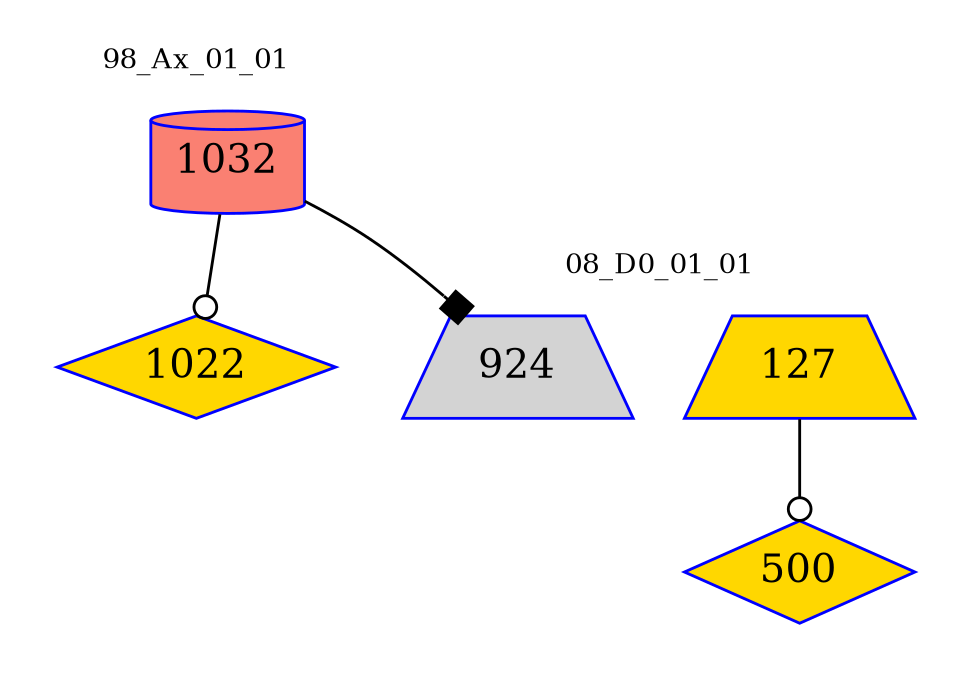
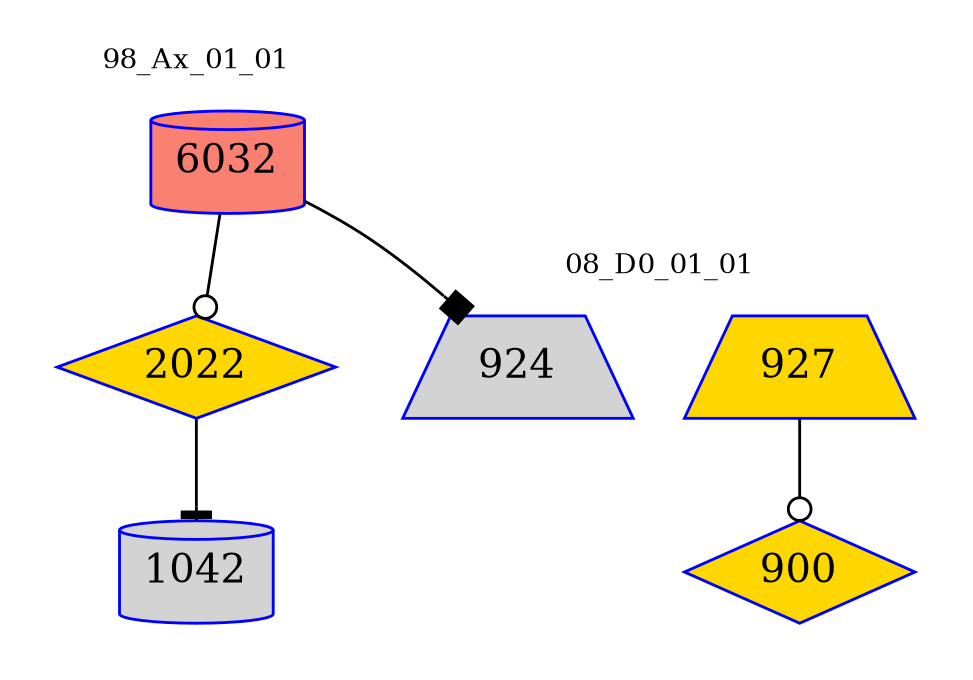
(228, 162) -> (228, 162)
(196, 367) -> (196, 367)
(800, 367) -> (800, 367)
none -> (196, 572)
(800, 572) -> (800, 572)
